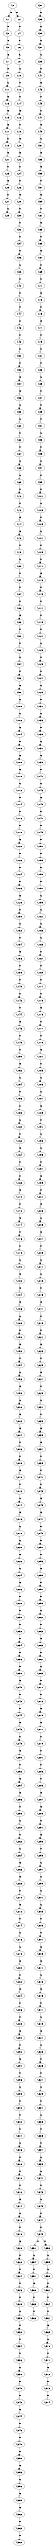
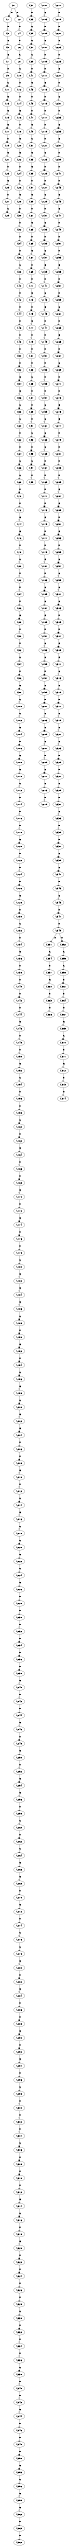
(40, 488) -> none
(40, 1301) -> none
